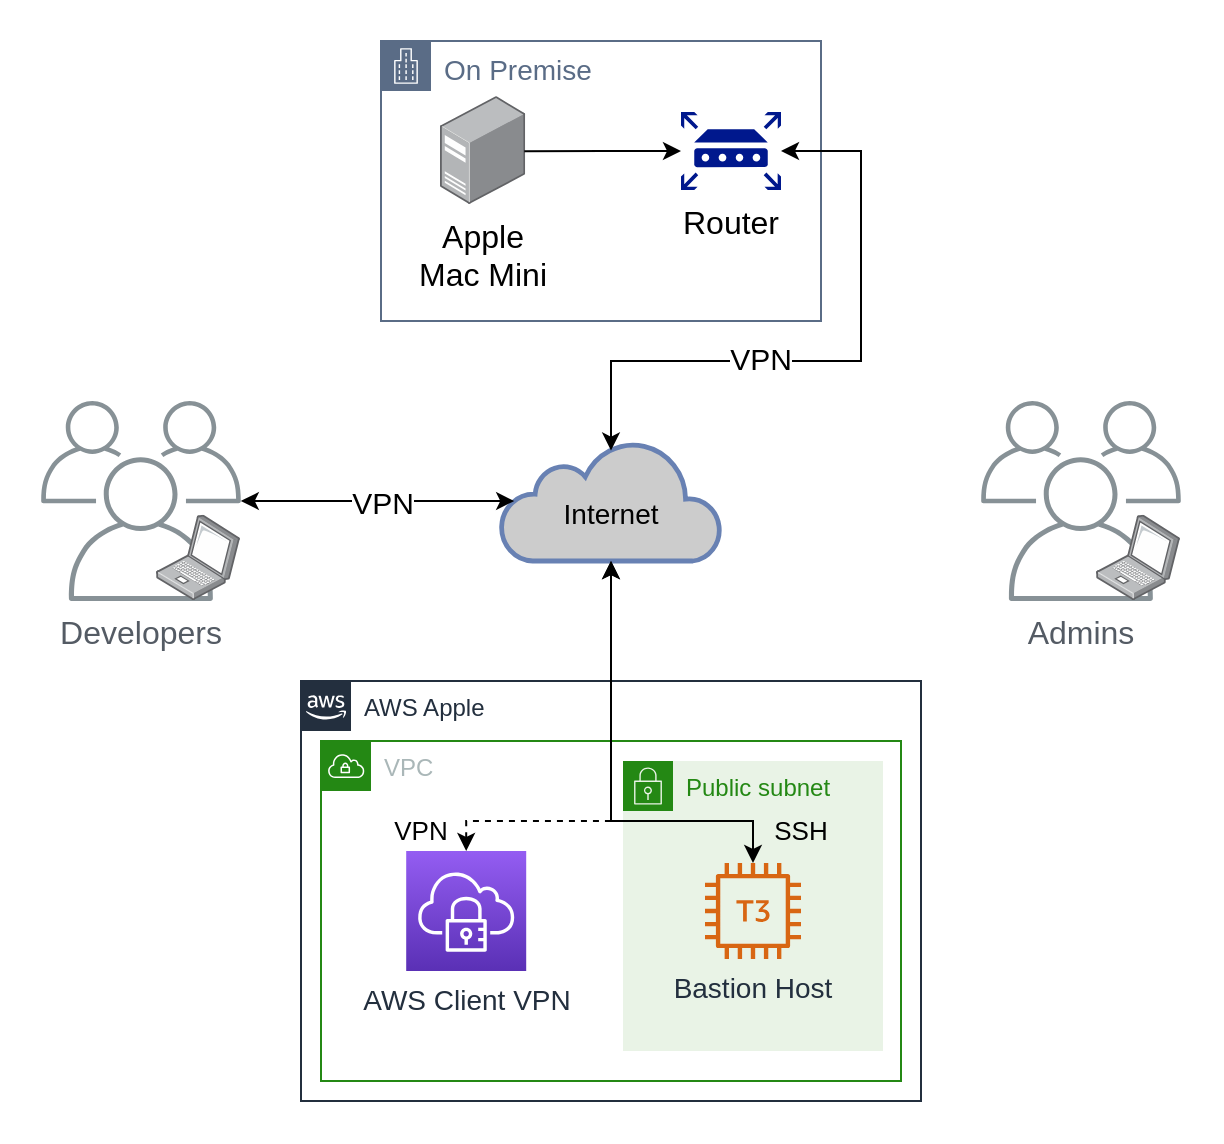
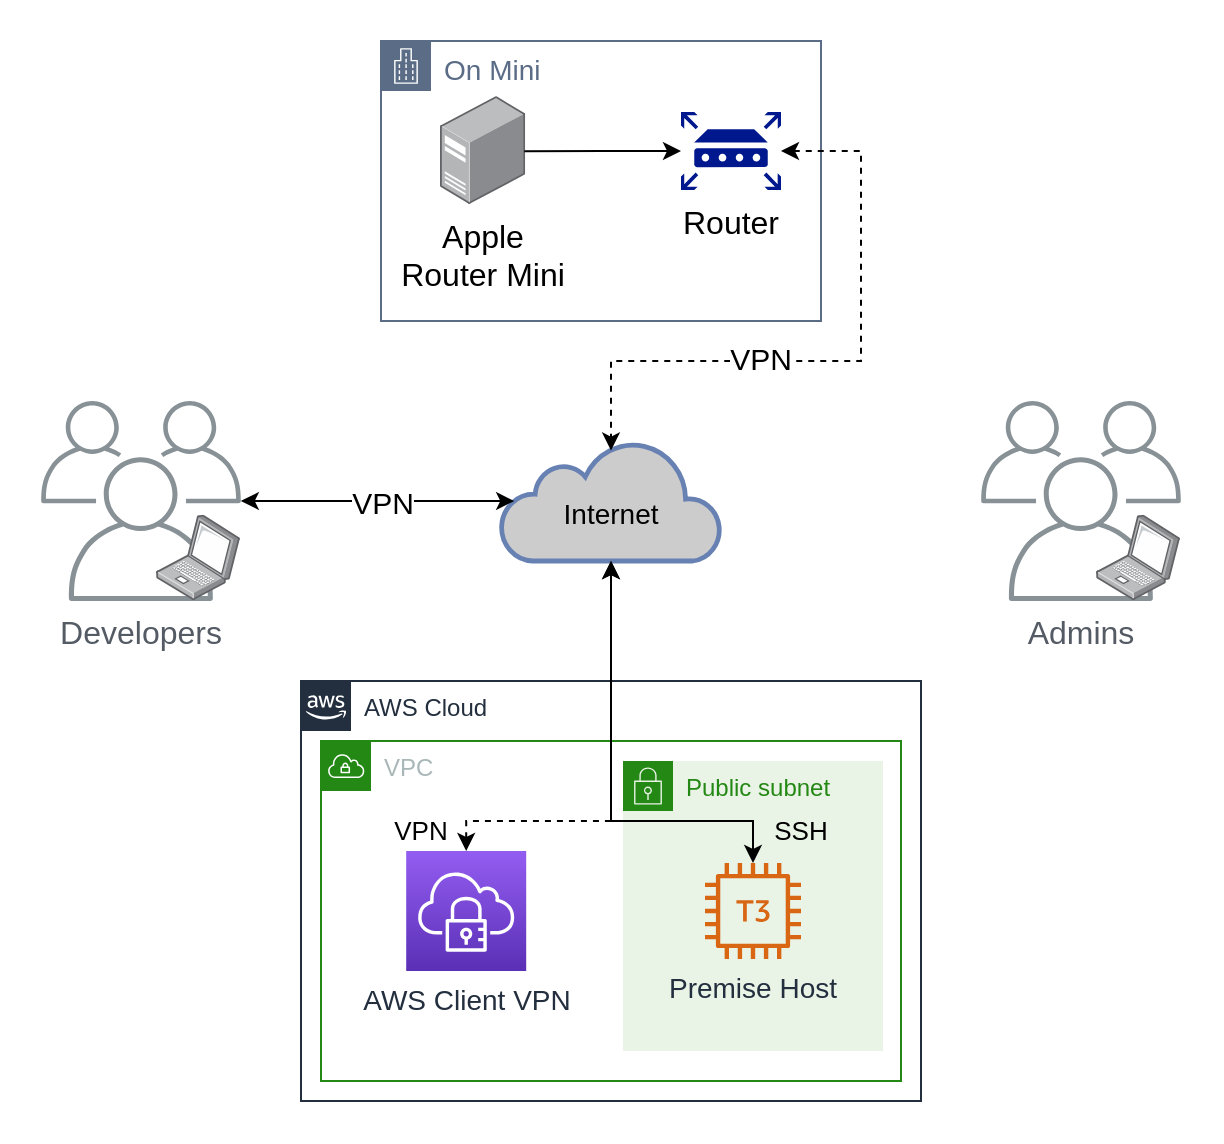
(506, 69) -> (483, 69)
(484, 248) -> (484, 248)
(861, 260) -> (861, 260)
(419, 709) -> (419, 709)
(754, 987) -> (754, 987)
